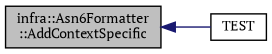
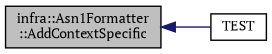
(83, 27) -> (83, 27)
